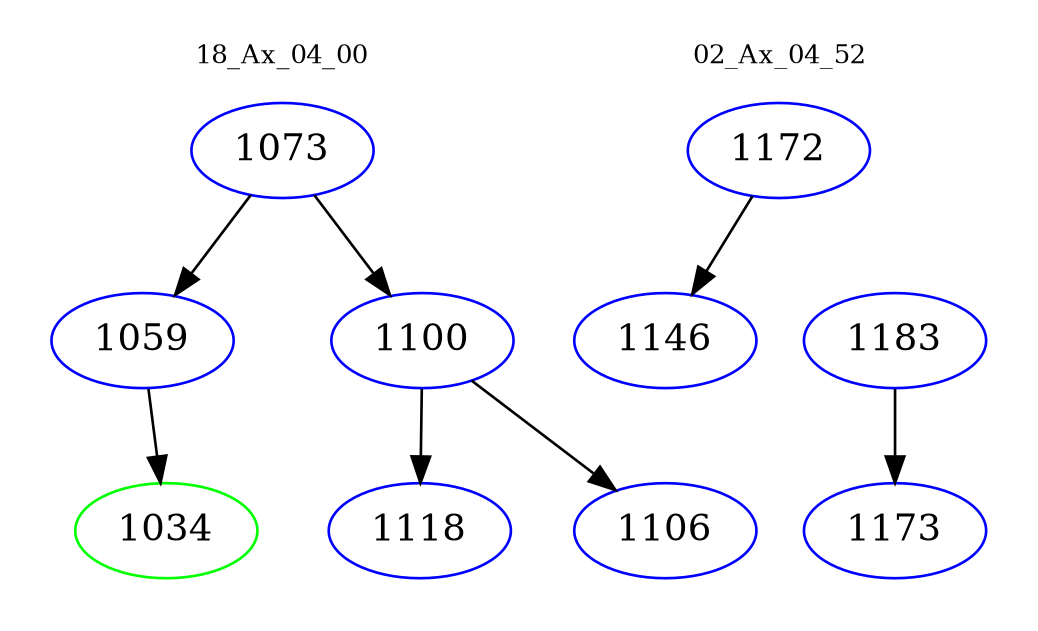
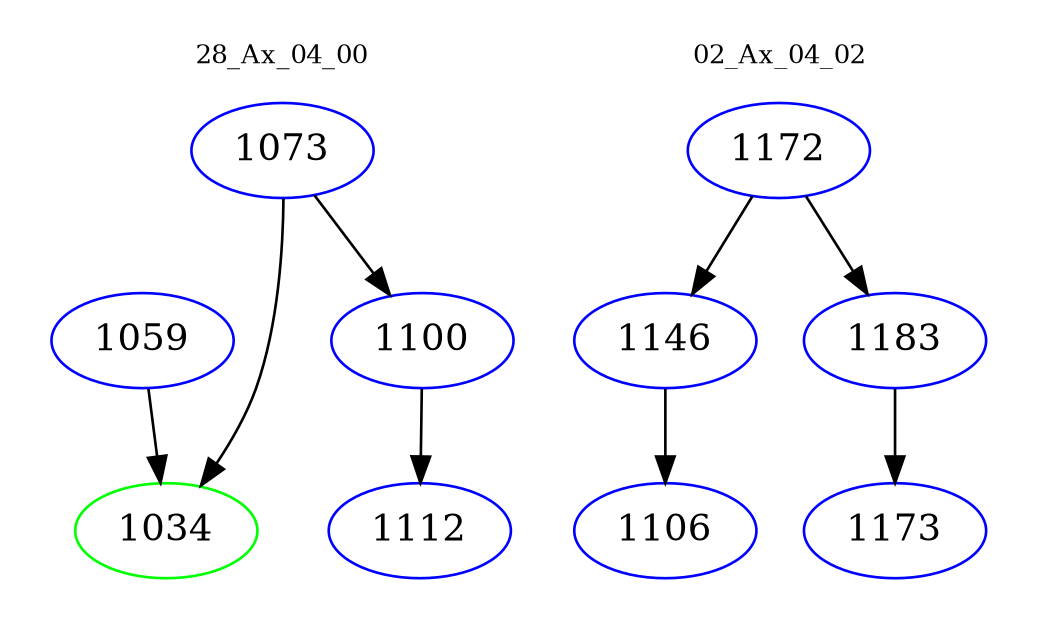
(283, 57) -> (283, 57)
(780, 57) -> (780, 57)
(221, 234) -> (270, 337)
none -> (829, 234)
(517, 415) -> (665, 423)
(420, 531) -> (420, 531)
